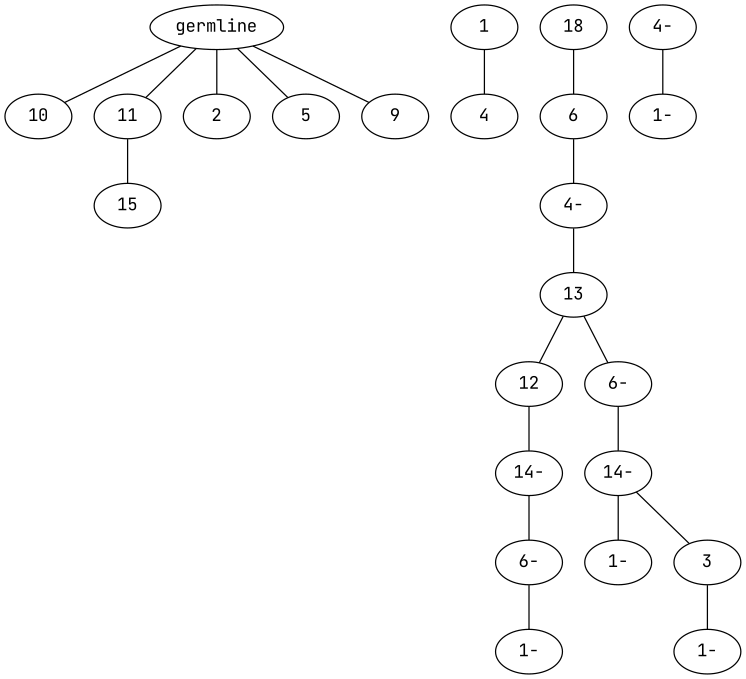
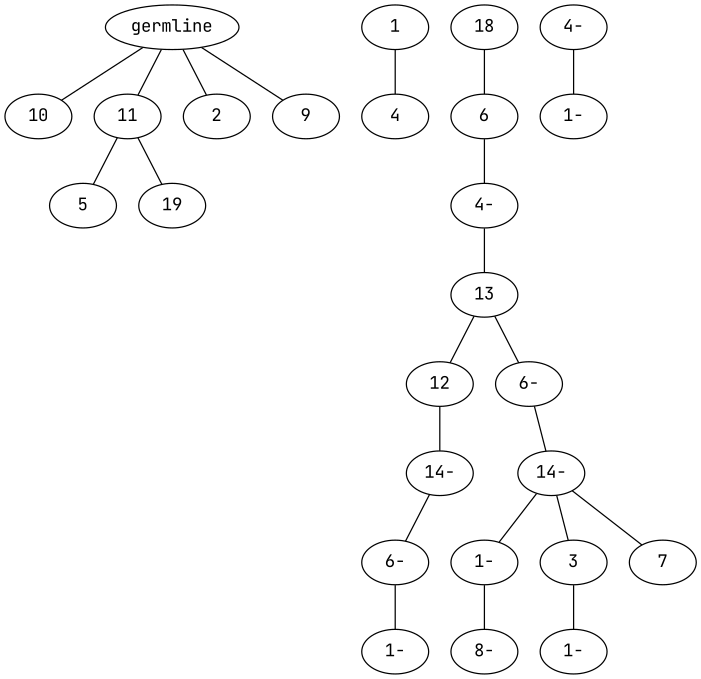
(263, 73) -> (105, 161)
(128, 206) -> (172, 206)
none -> (663, 562)
none -> (484, 652)
